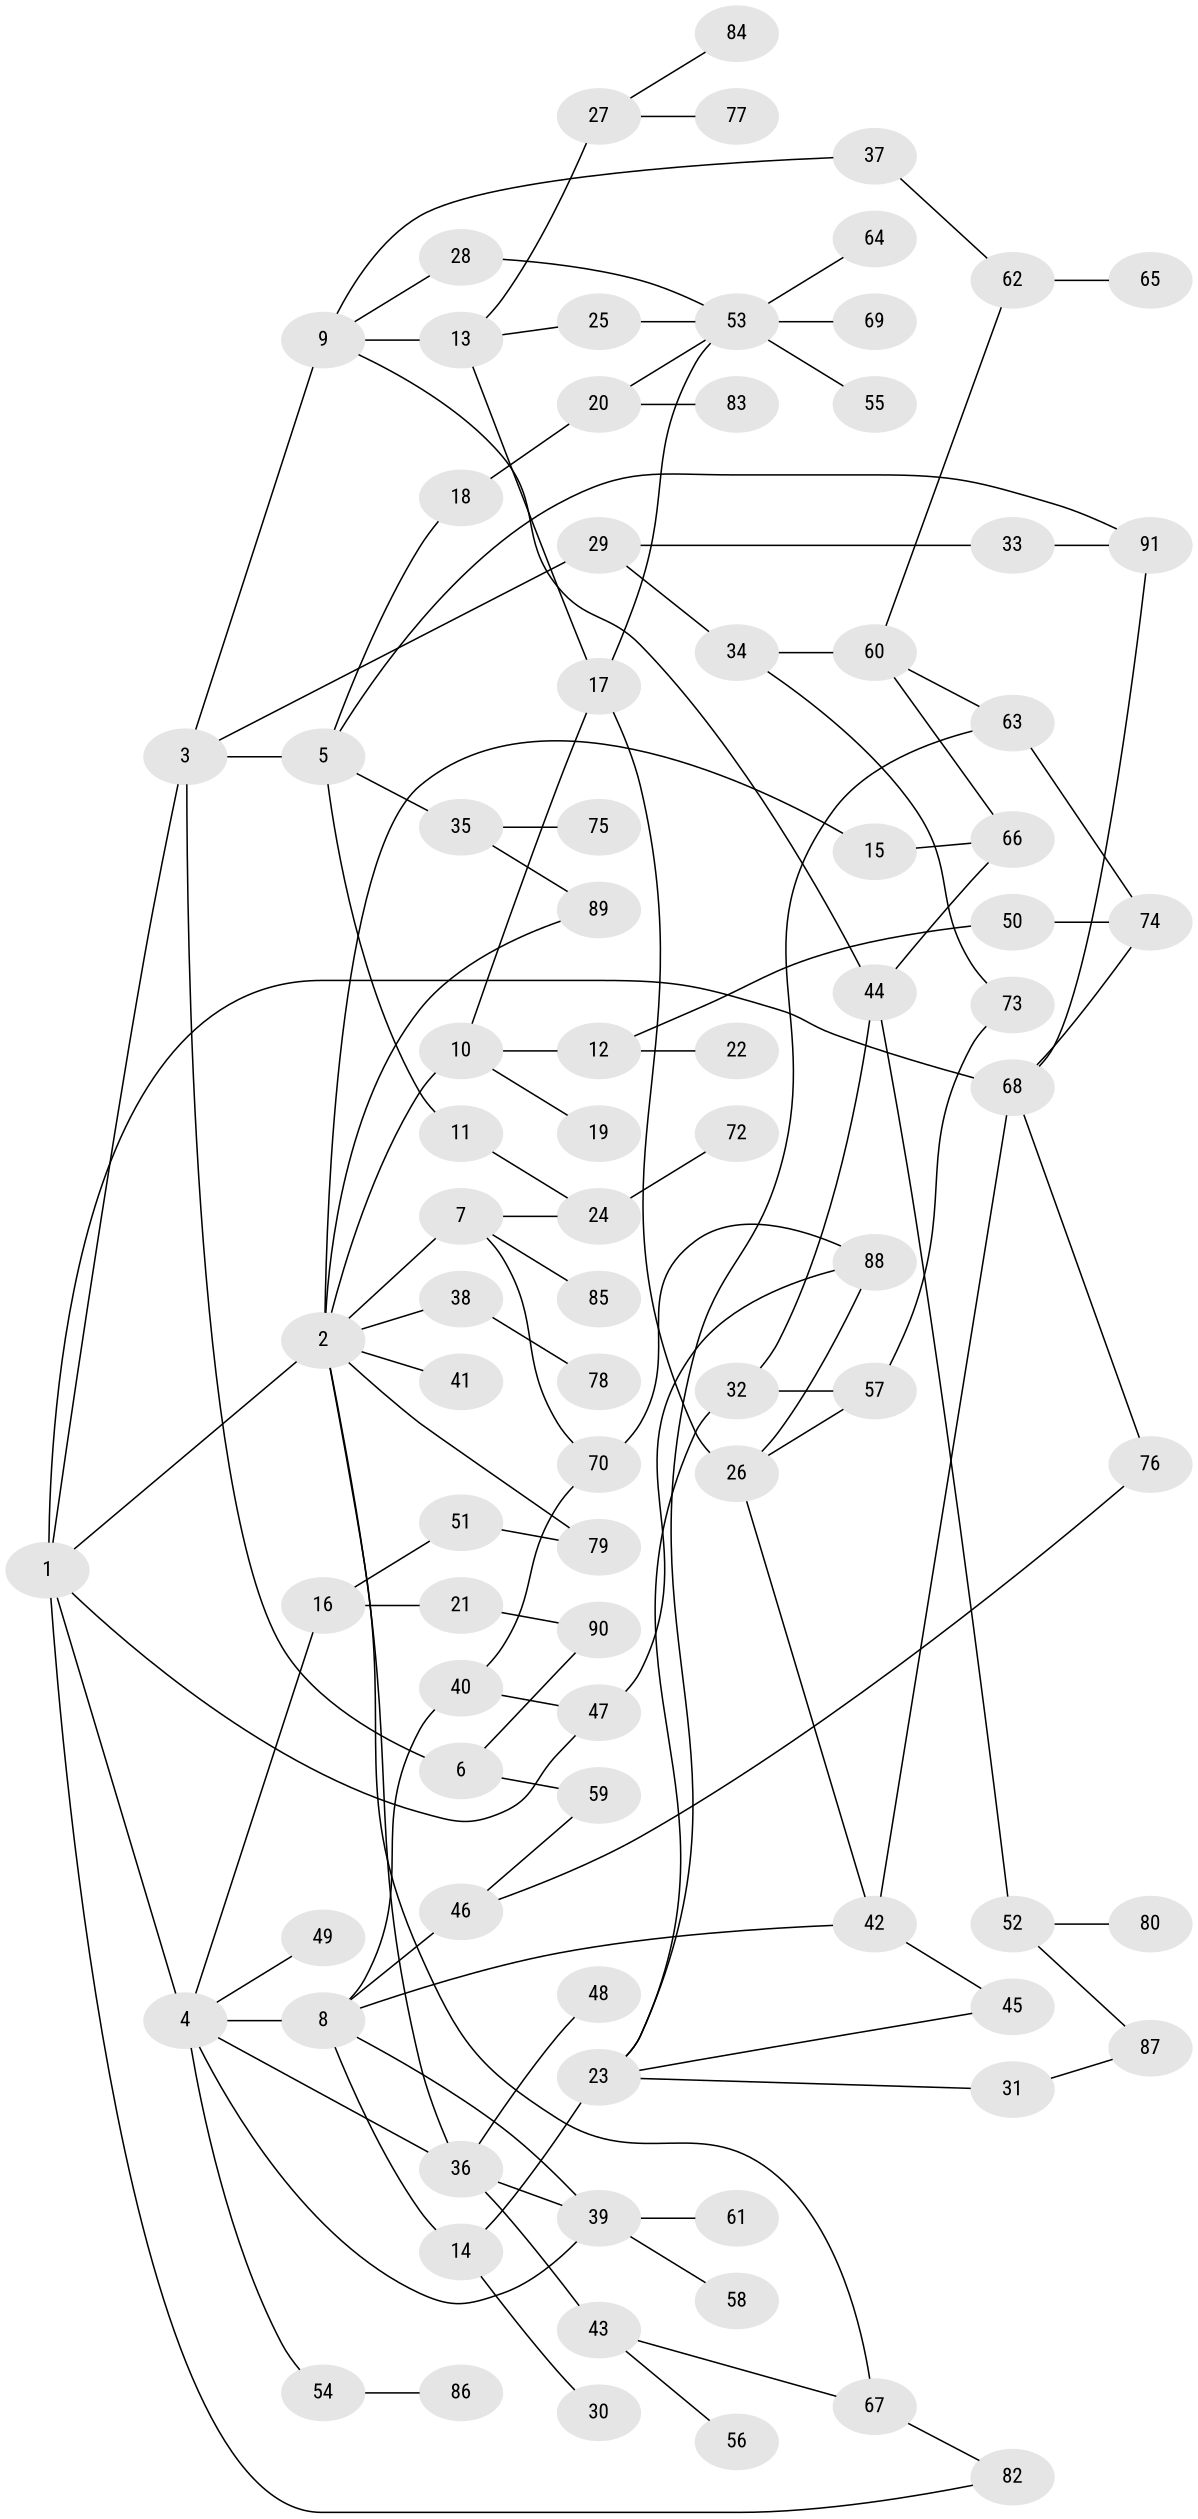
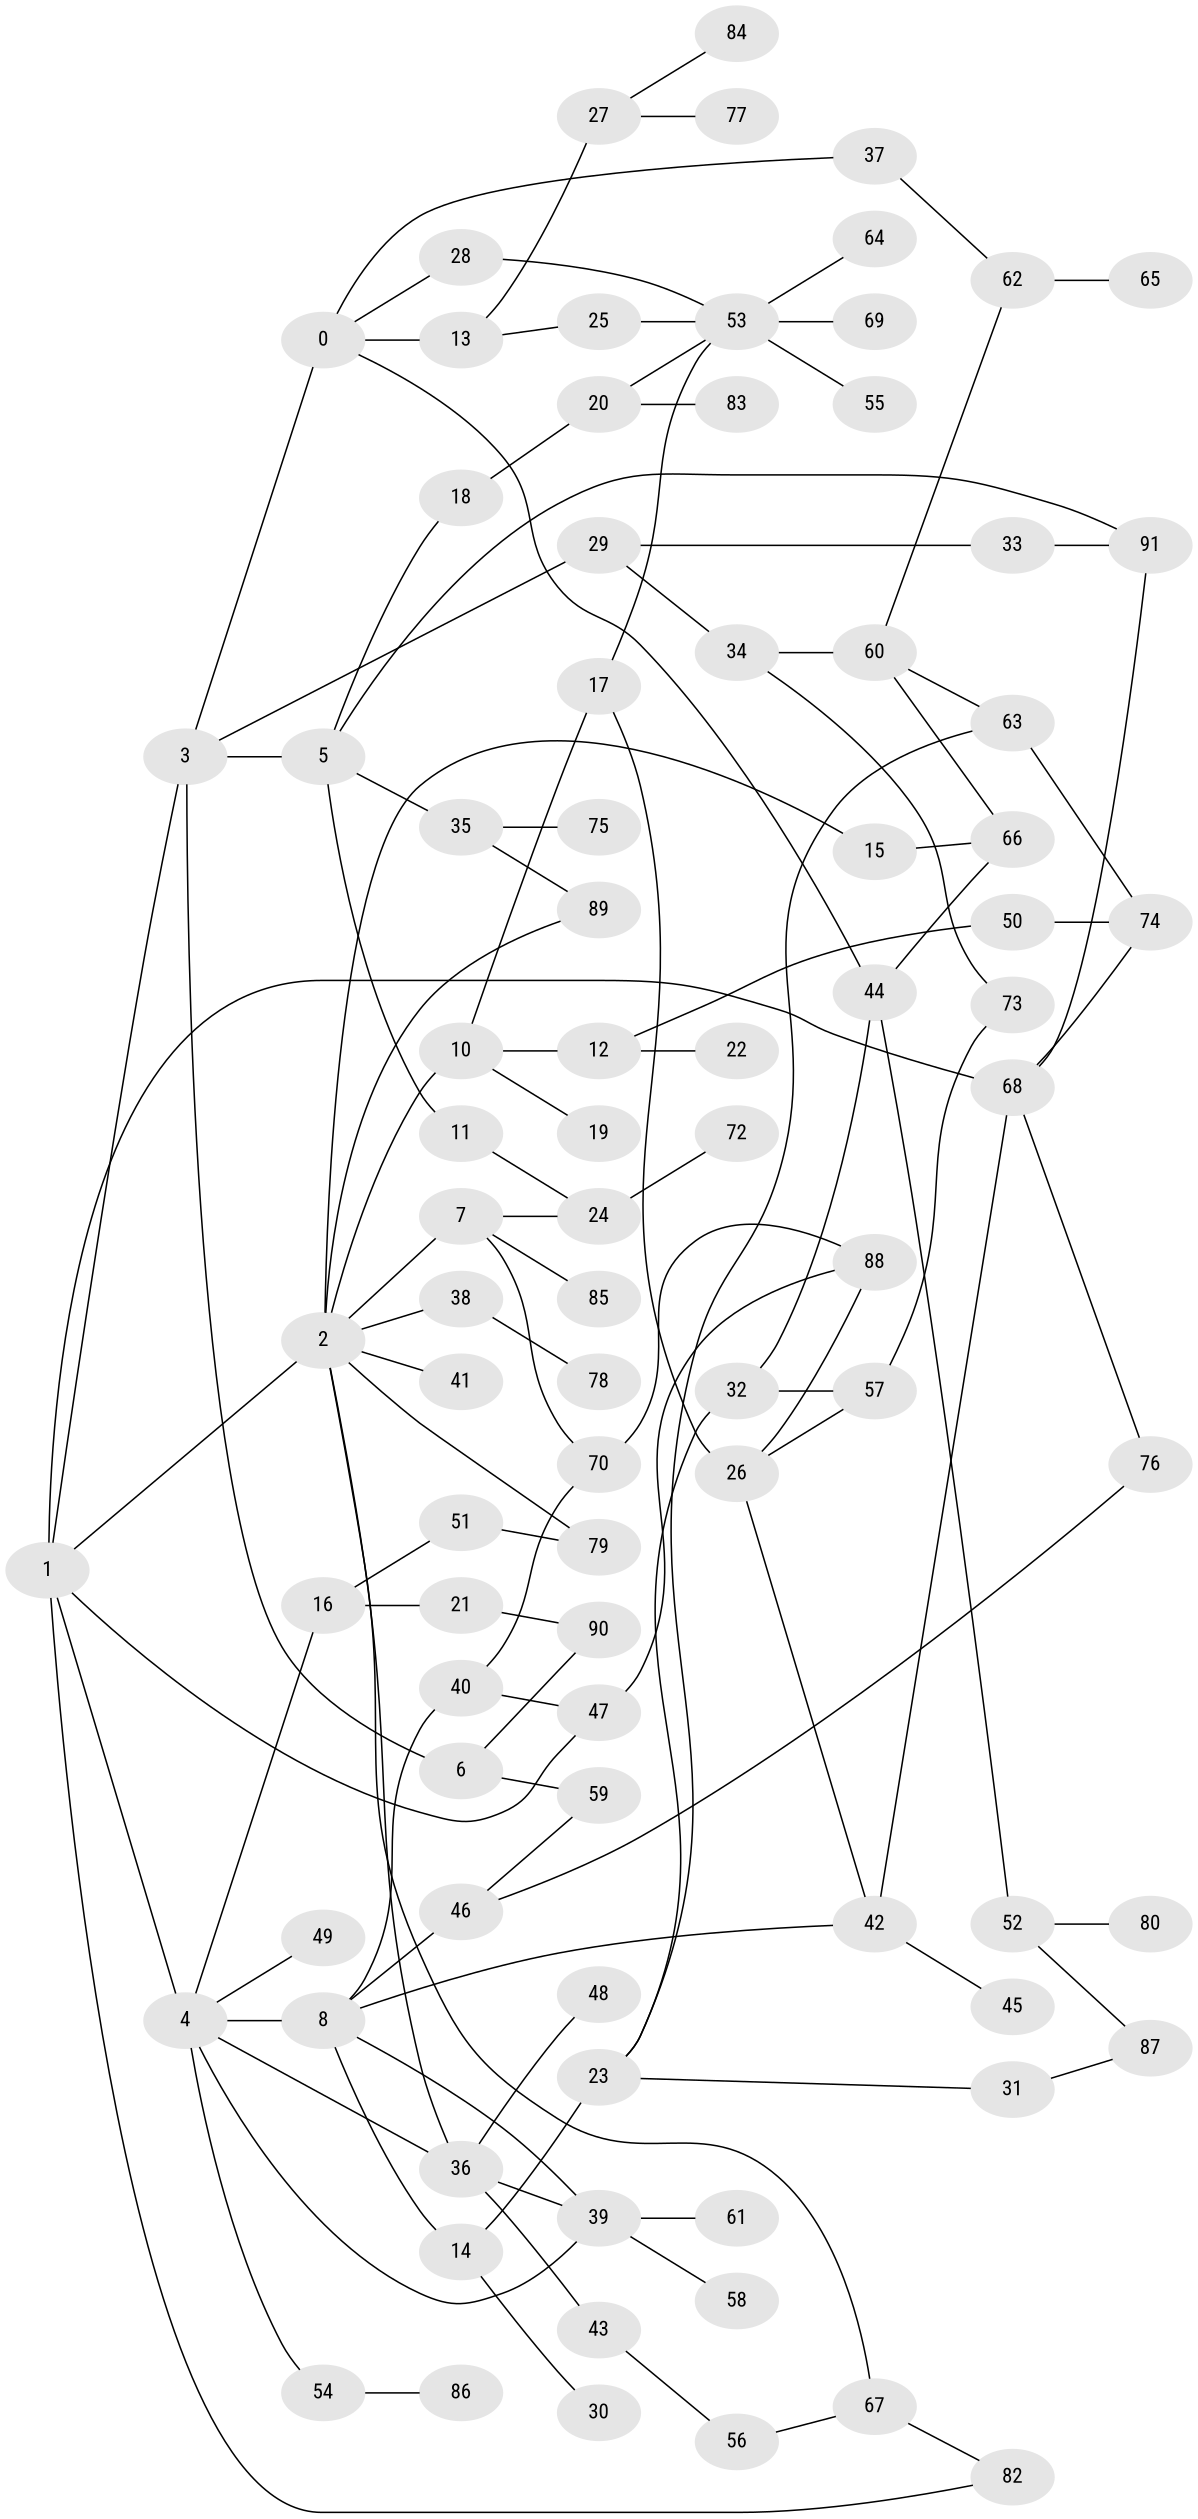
(323, 340) -> (323, 340)
(501, 440) -> none
(806, 2042) -> none
(737, 2368) -> (806, 2424)
